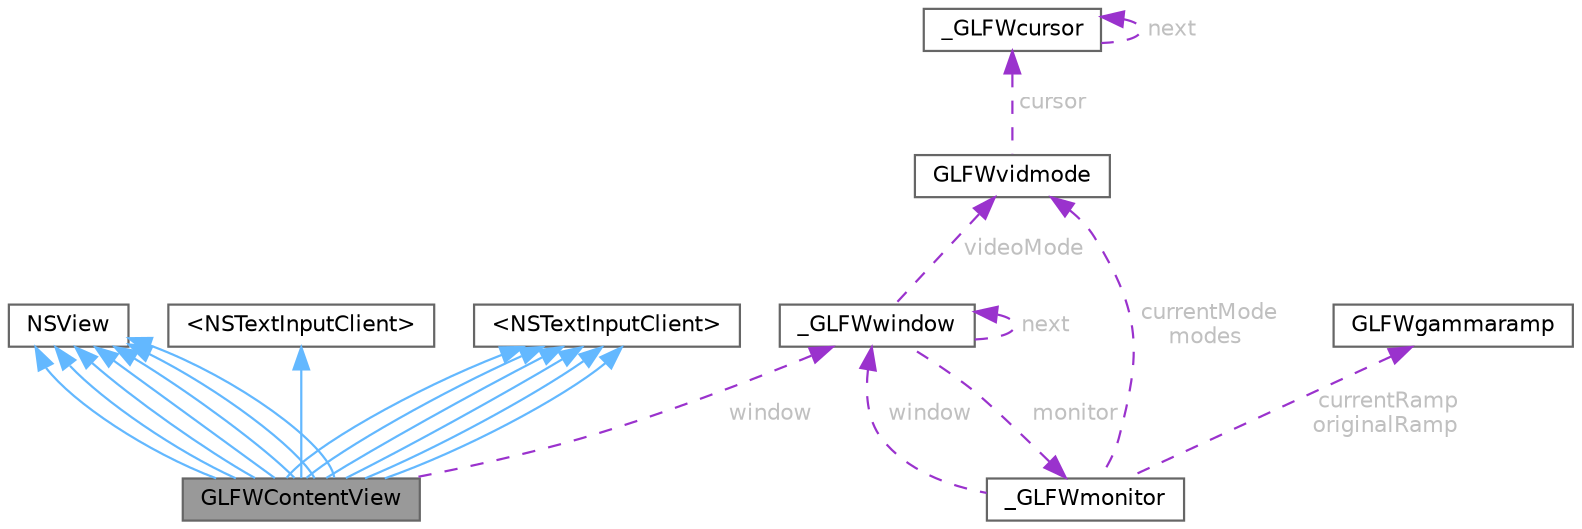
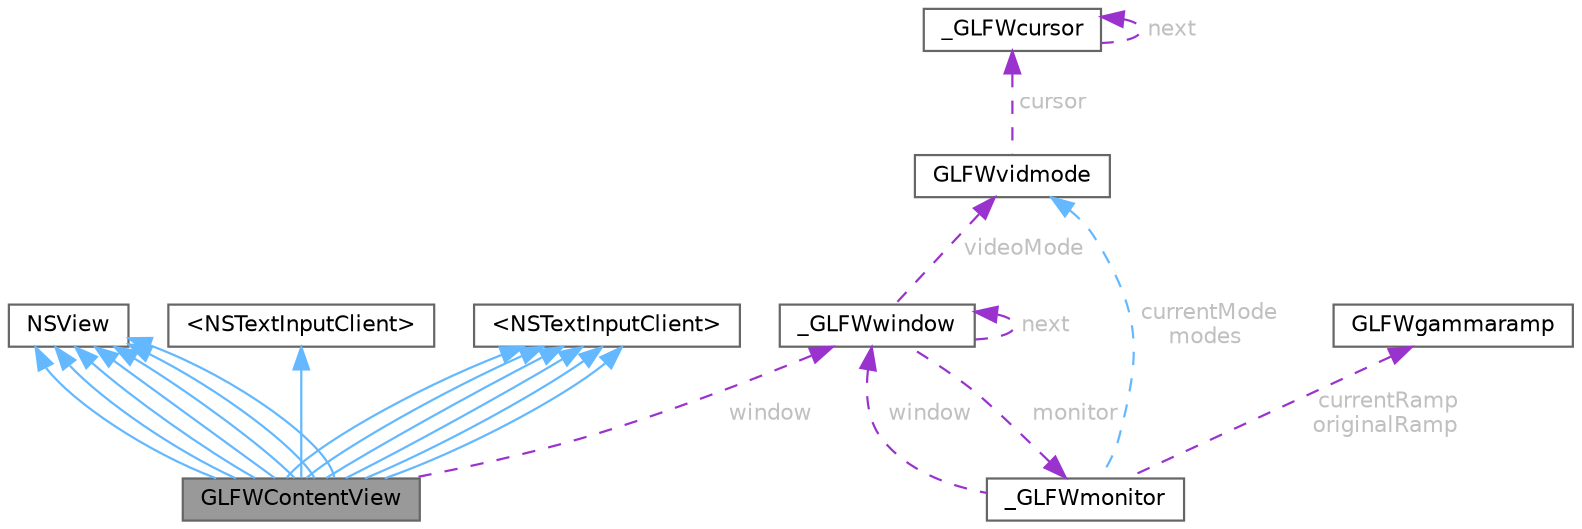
(1133, 338) -> (1133, 338)
